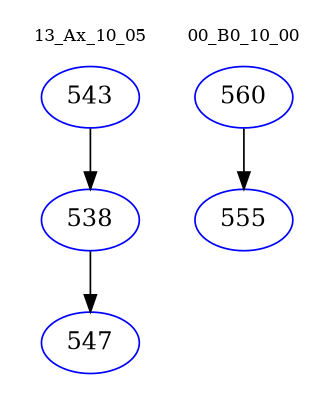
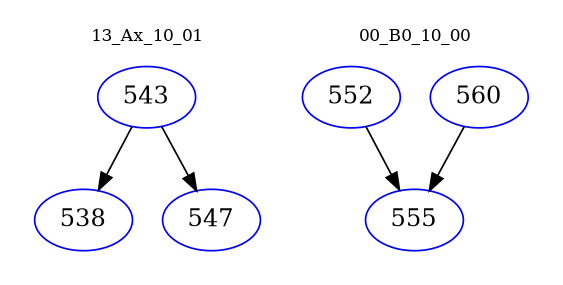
(90, 37) -> (148, 37)
none -> (351, 97)
(90, 273) -> (175, 151)
